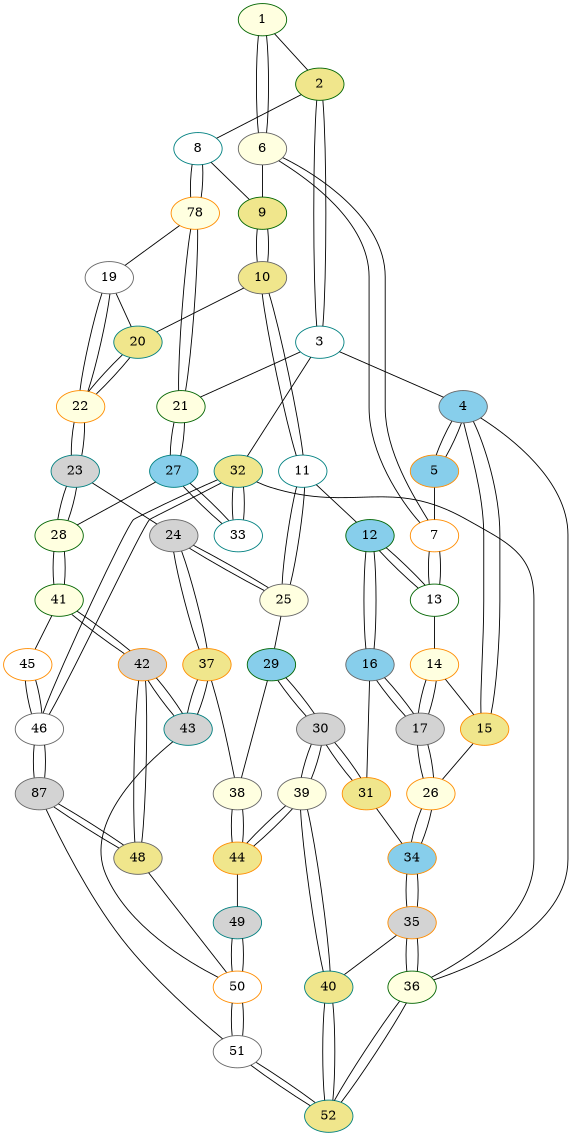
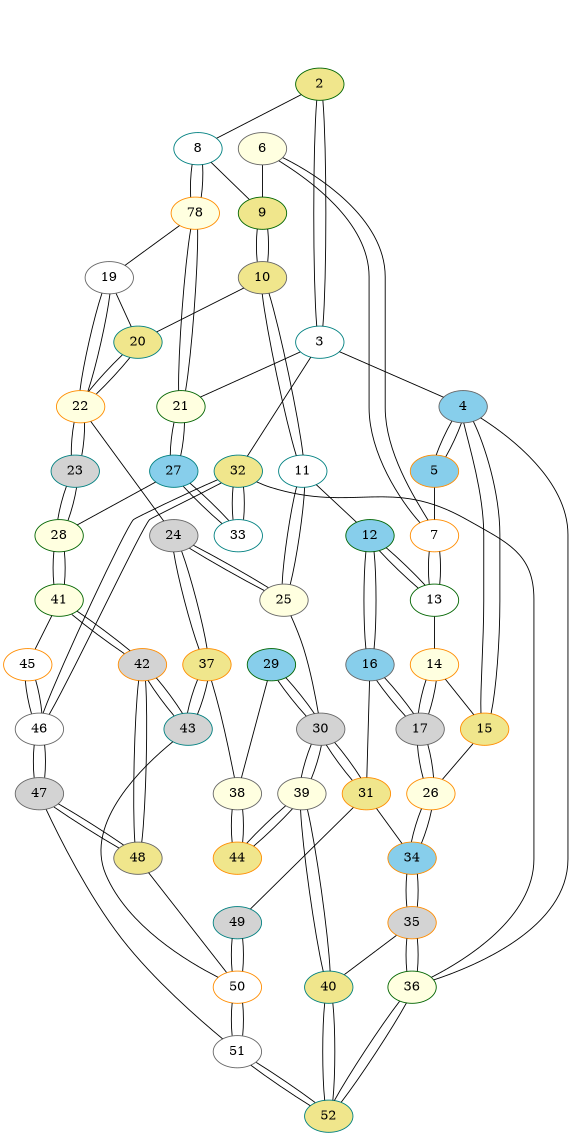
(262, 20) -> none
(126, 505) -> (127, 471)
(278, 632) -> (308, 664)
(39, 794) -> (39, 794)
(237, 891) -> (299, 861)
